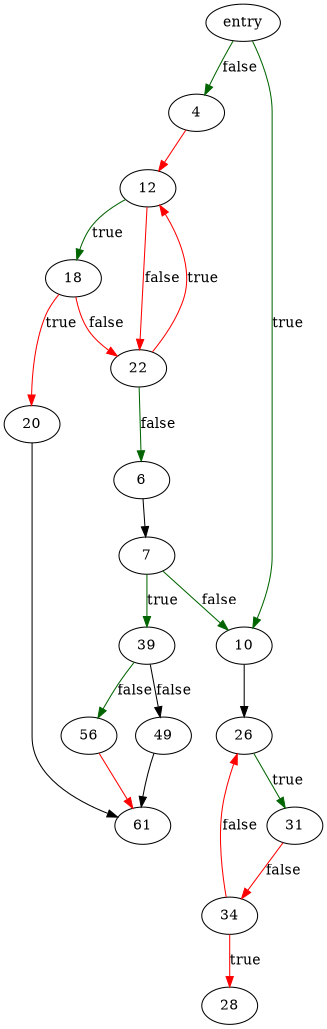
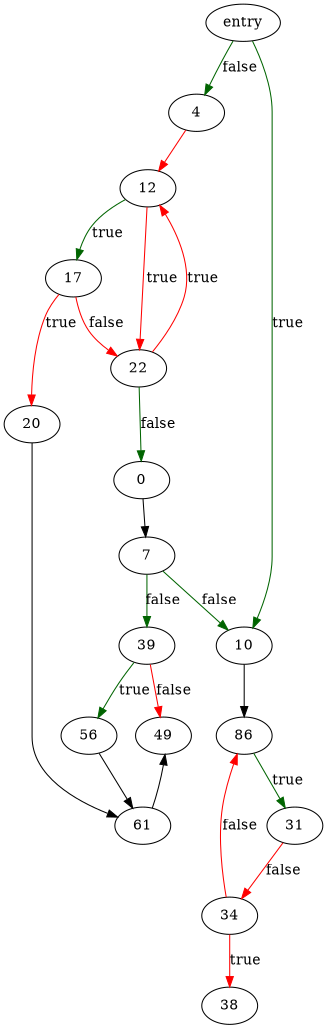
(73, 278) -> (73, 278)
(162, 278) -> (162, 278)
(142, 480) -> (142, 480)
(163, 601) -> (163, 601)
(154, 686) -> (154, 686)
(135, 691) -> (135, 691)
(244, 736) -> (244, 736)
(148, 775) -> (159, 787)
(113, 776) -> (113, 776)
(230, 1006) -> (230, 1006)
